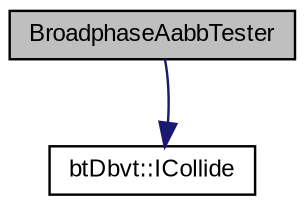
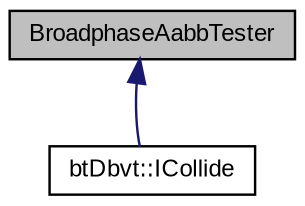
(168, 91) -> (136, 115)
